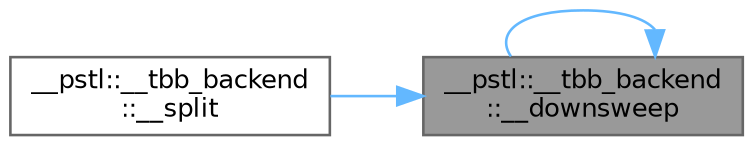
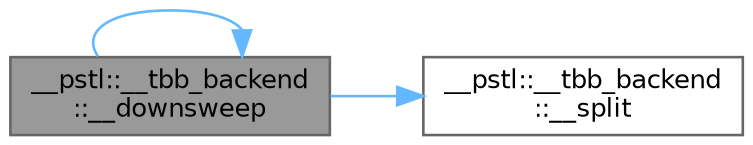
(364, 96) -> (364, 96)
